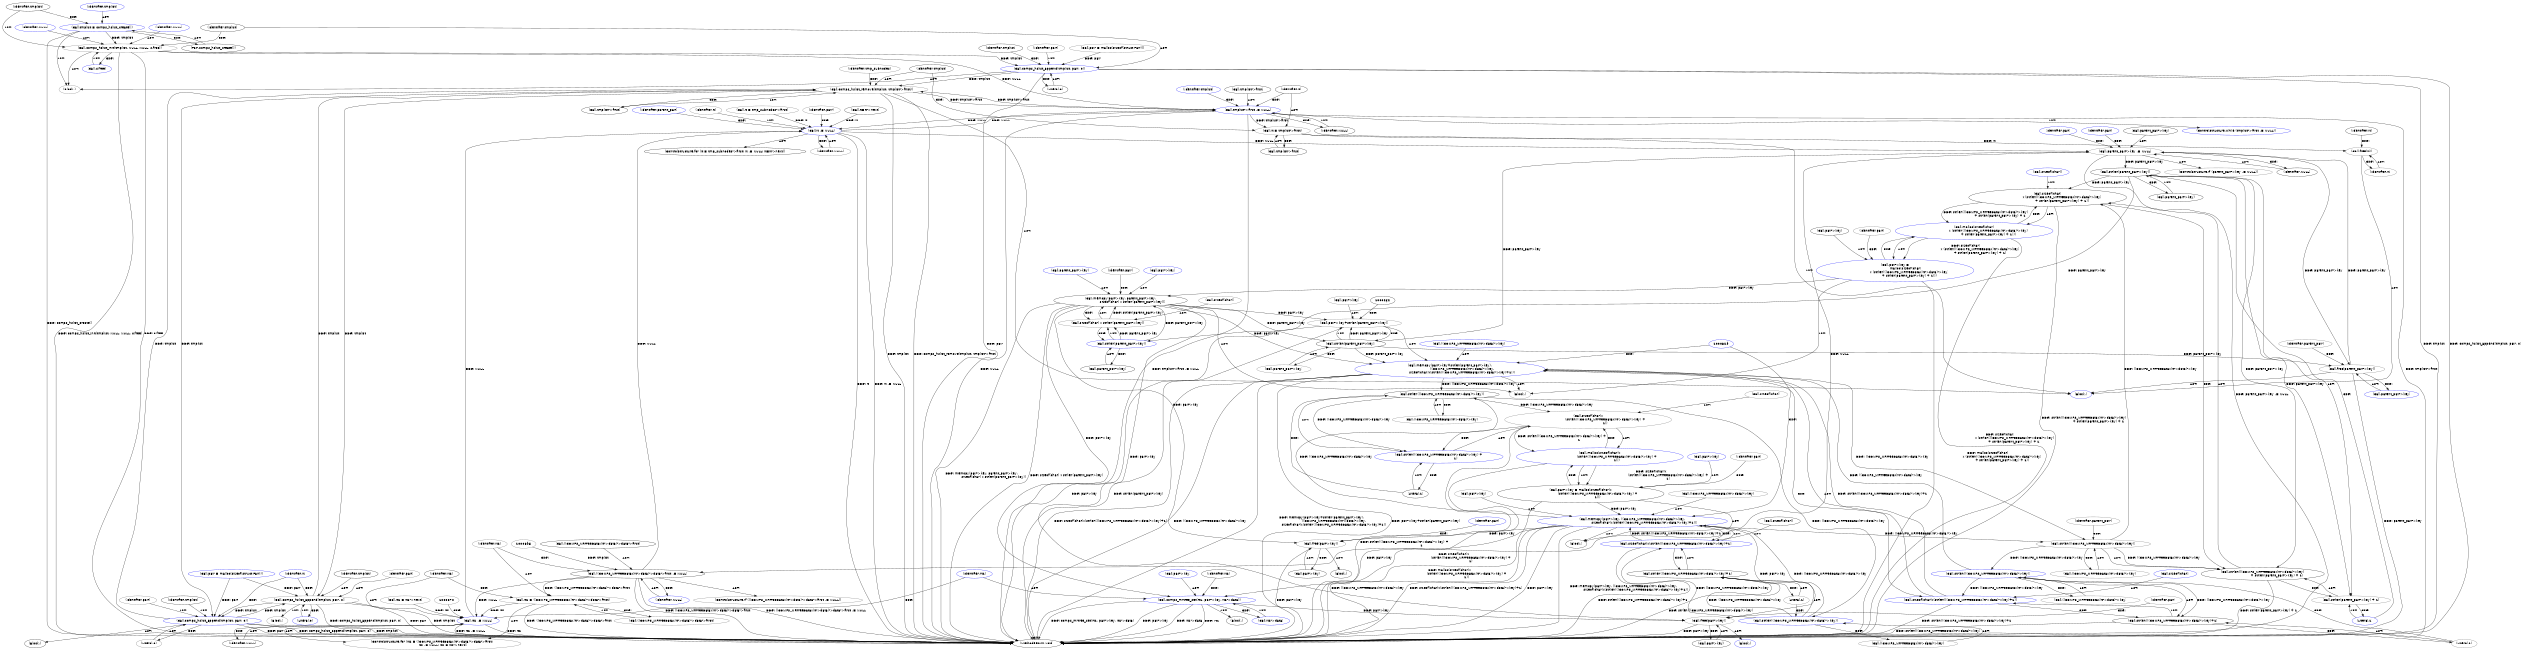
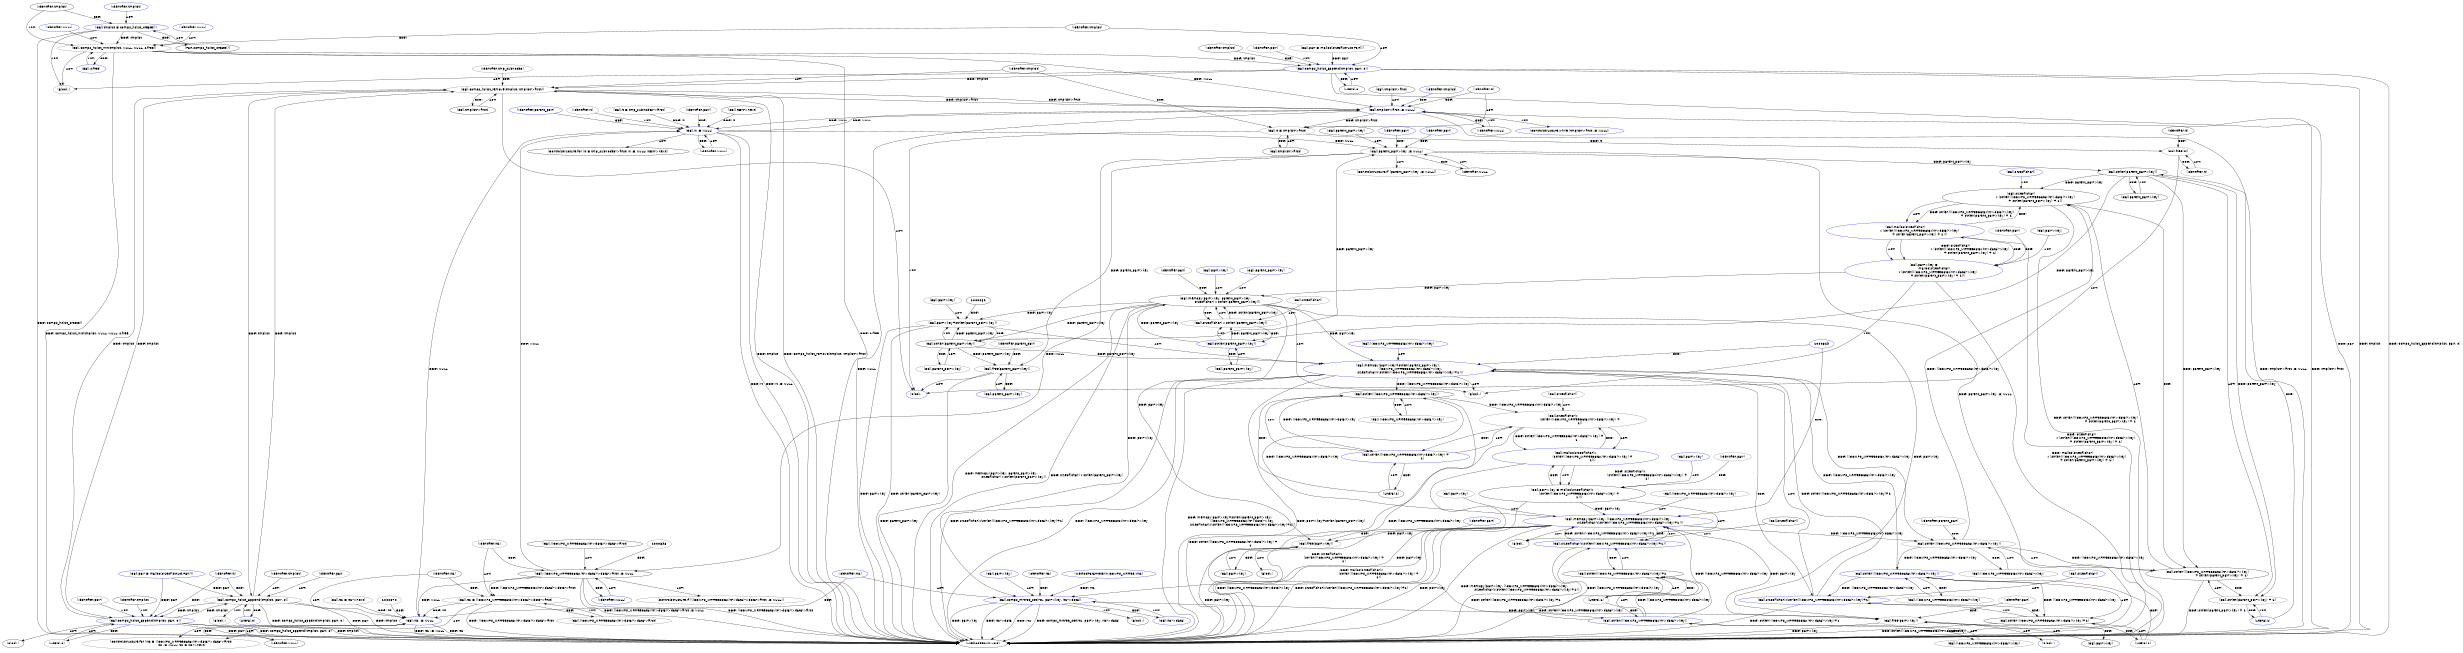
(2348, 173) -> none
(598, 558) -> (642, 558)
none -> (1109, 574)
